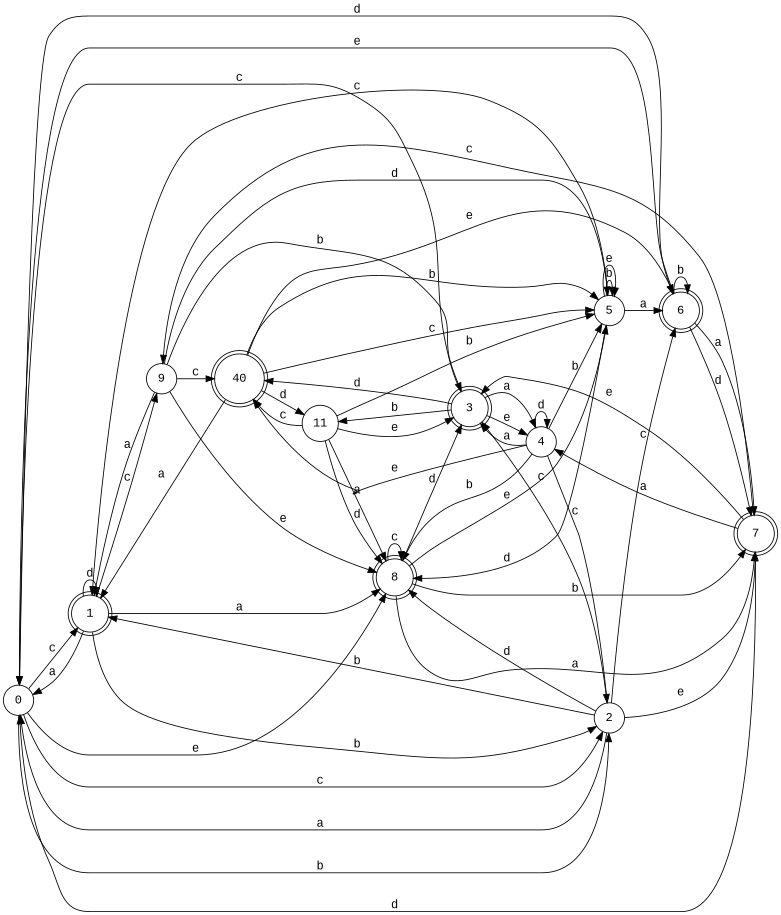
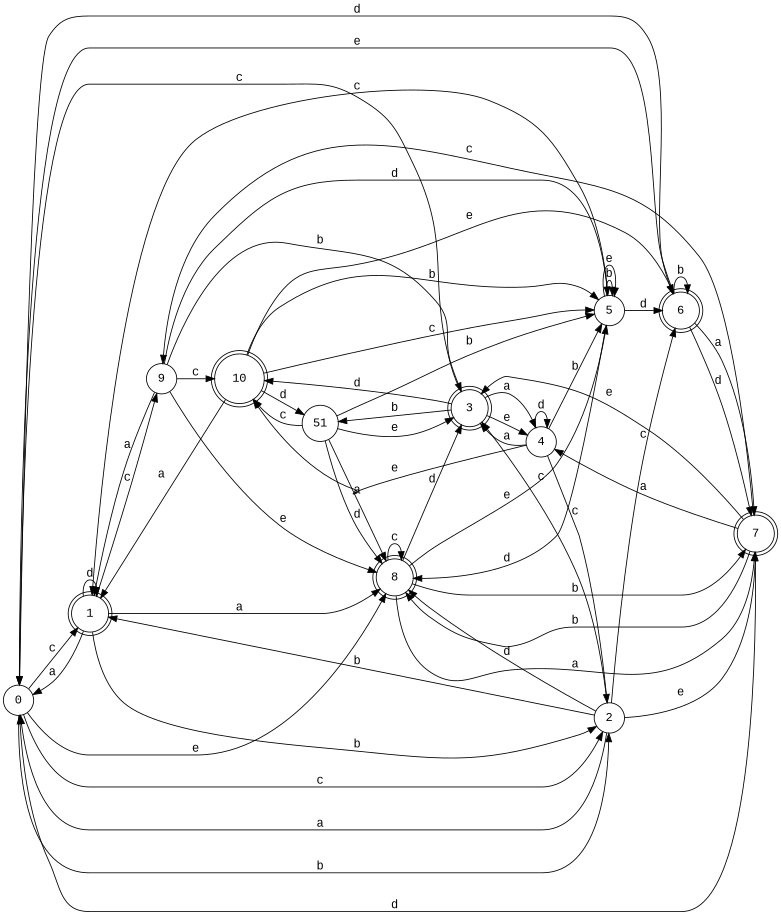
(643, 304) -> (643, 304)
(239, 379) -> (239, 379)
(320, 423) -> (320, 423)
(466, 500) -> (582, 627)
